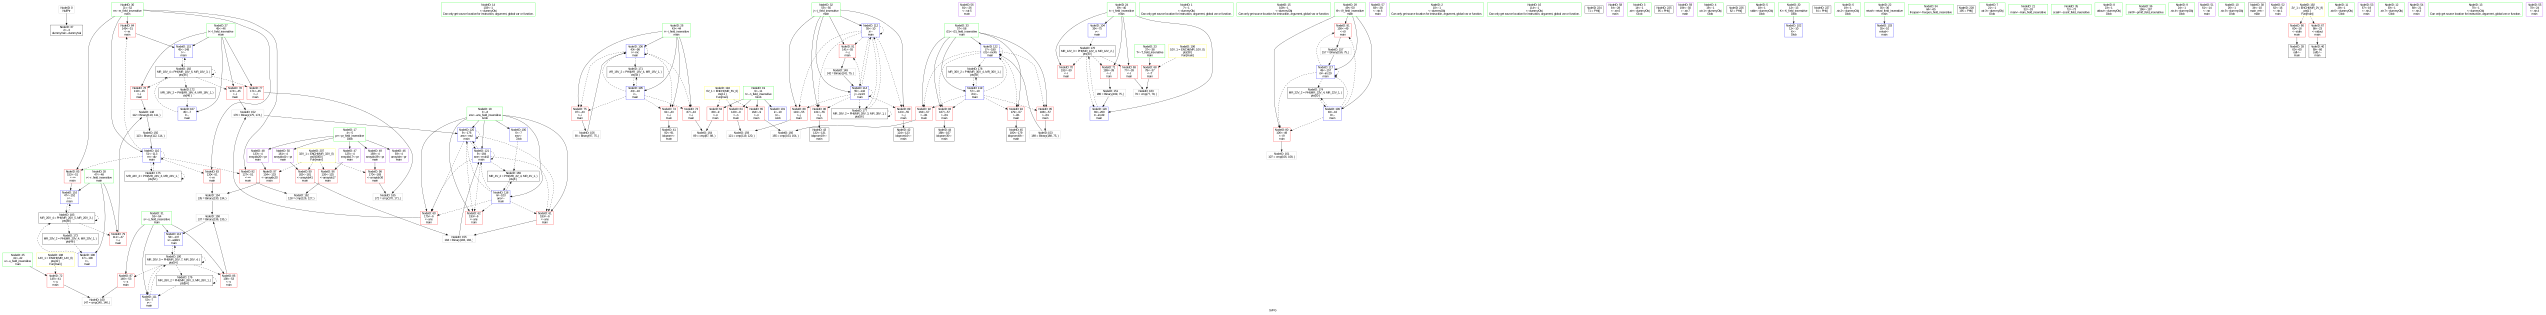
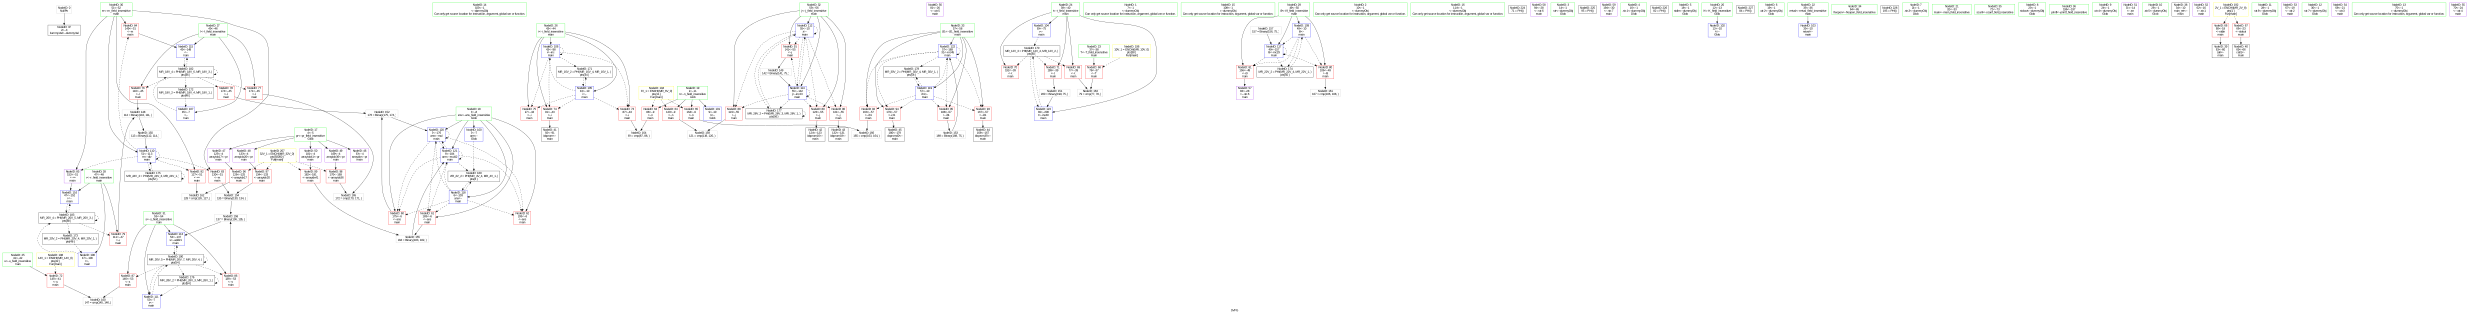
(1339, 41) -> (1245, 81)
(228, 61) -> none
(587, 135) -> none
(72, 176) -> (72, 176)
